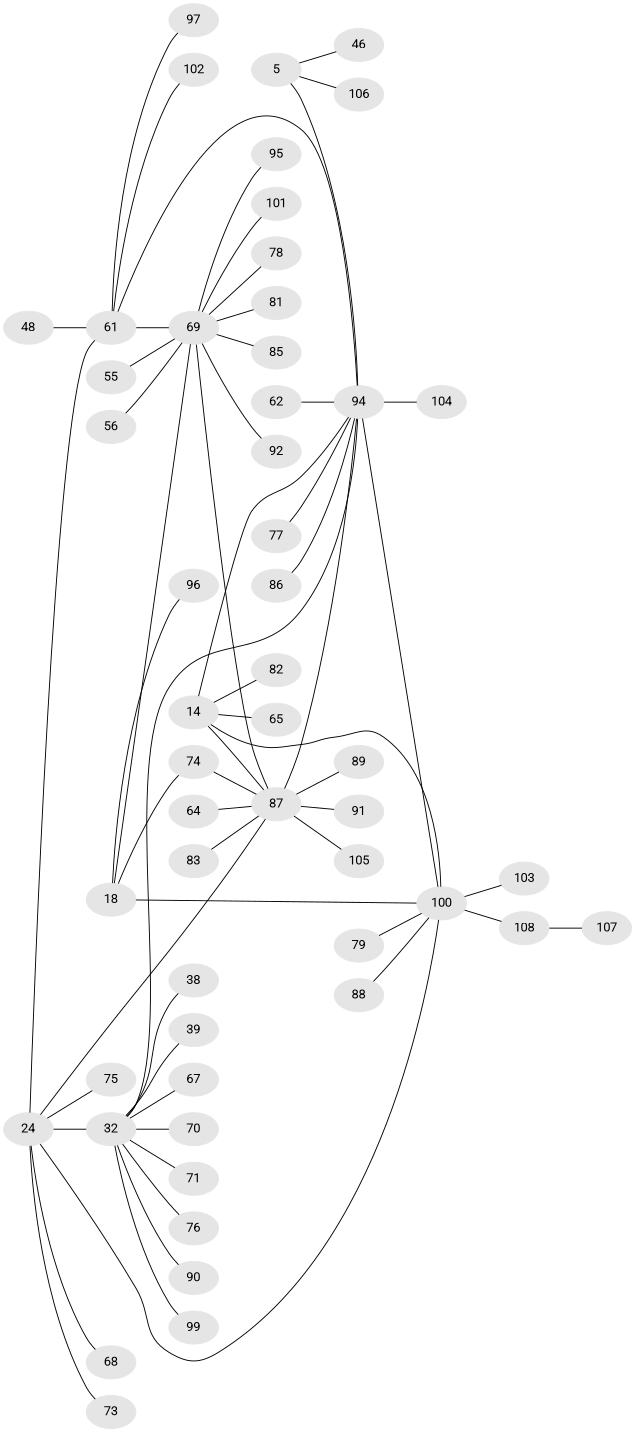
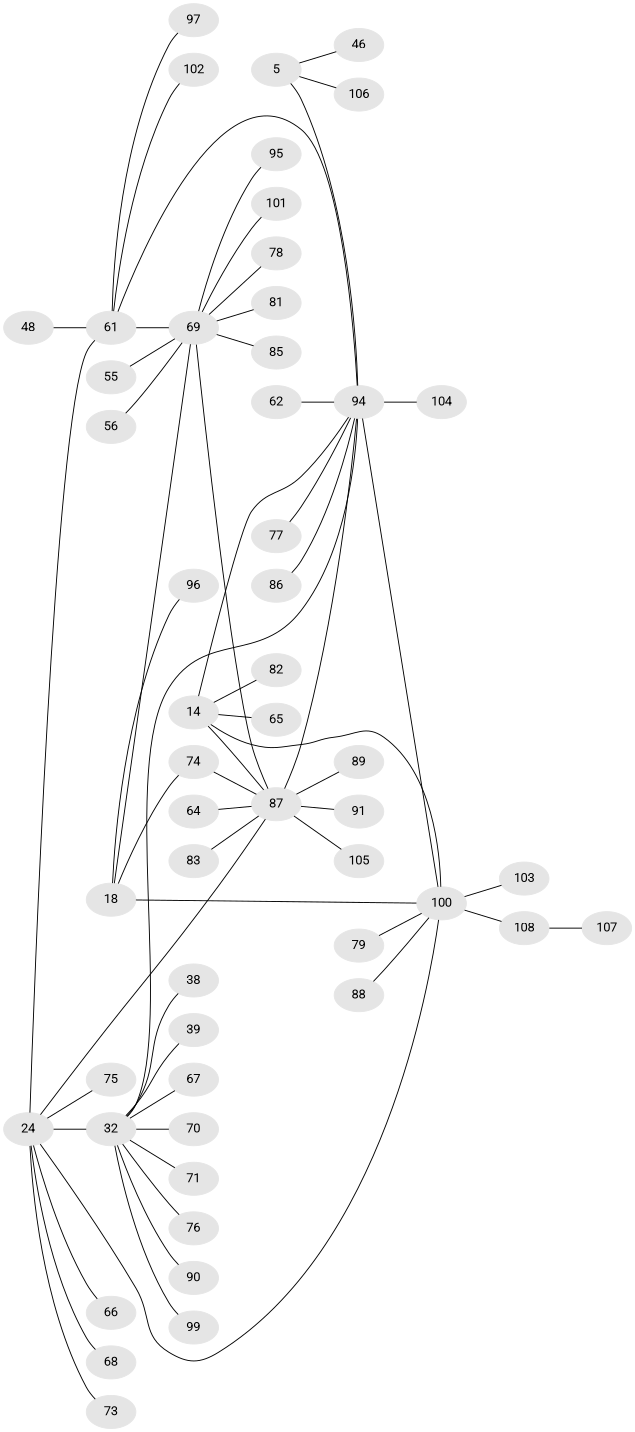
(276, 452) -> none
none -> (111, 1313)
